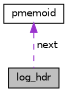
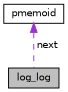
(34, 78) -> (34, 78)
